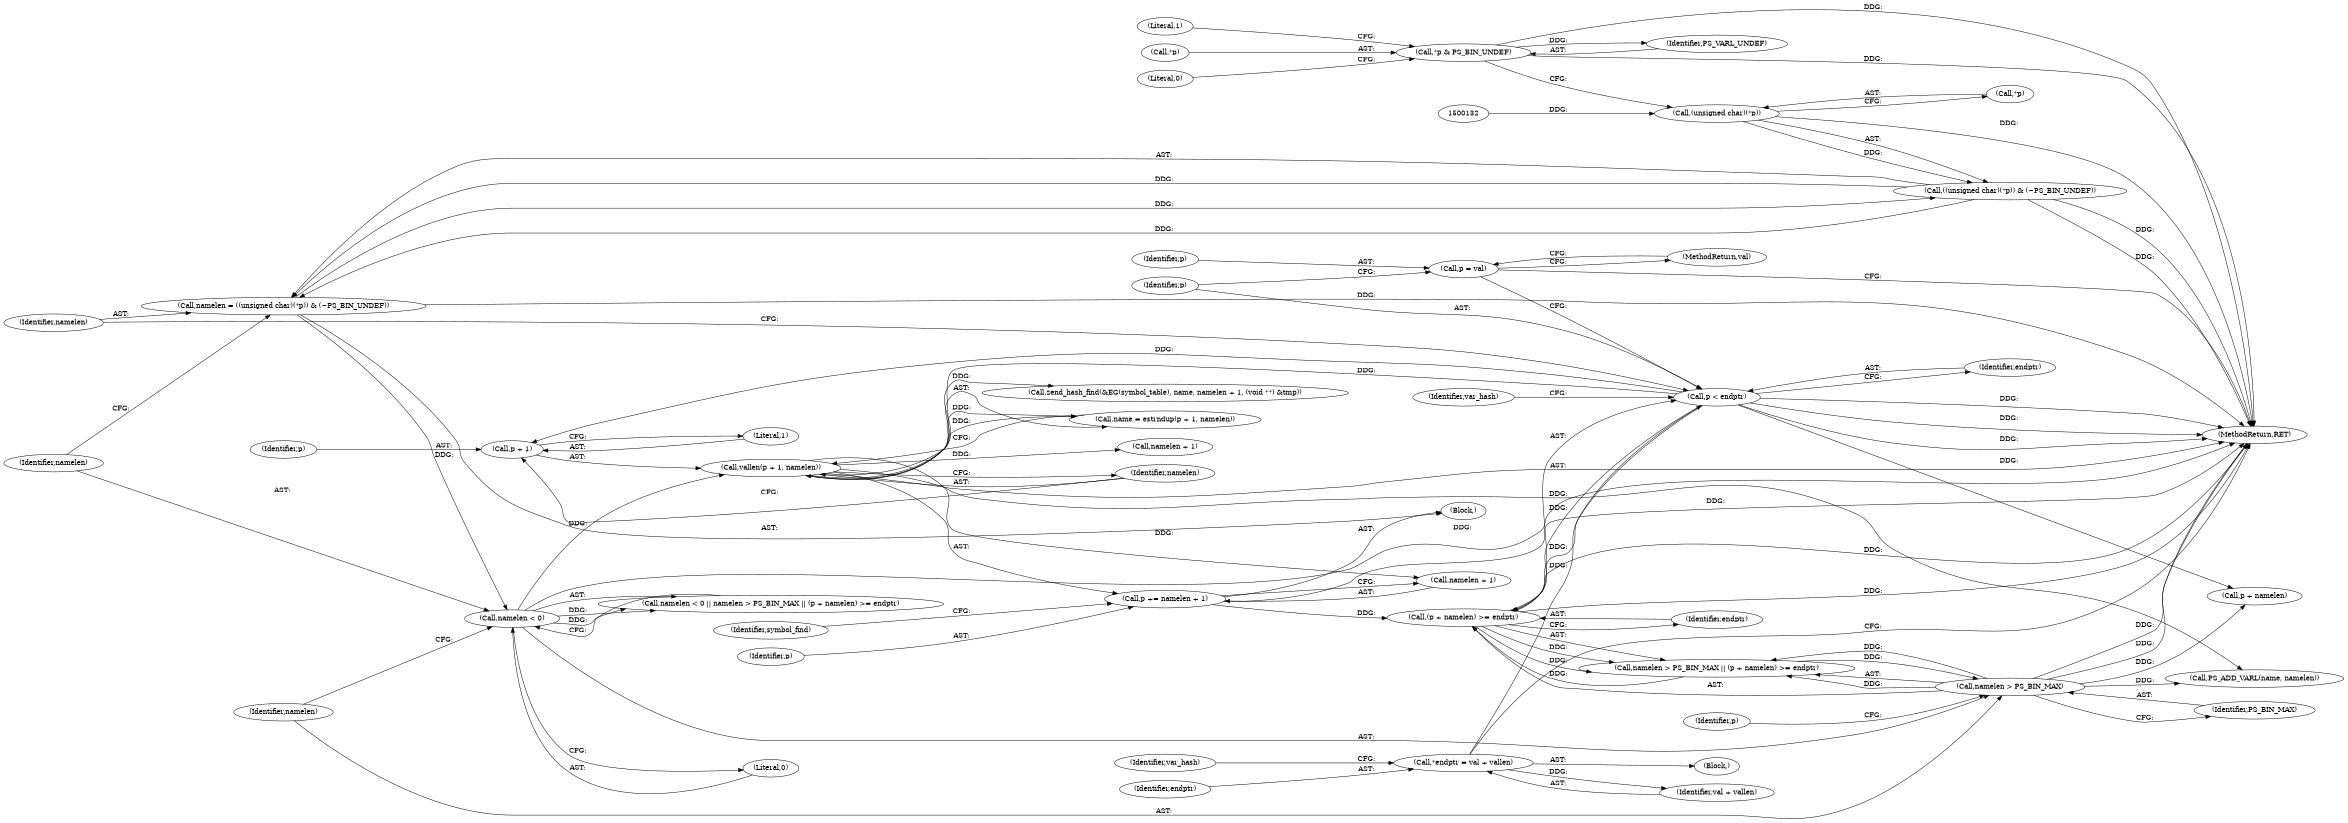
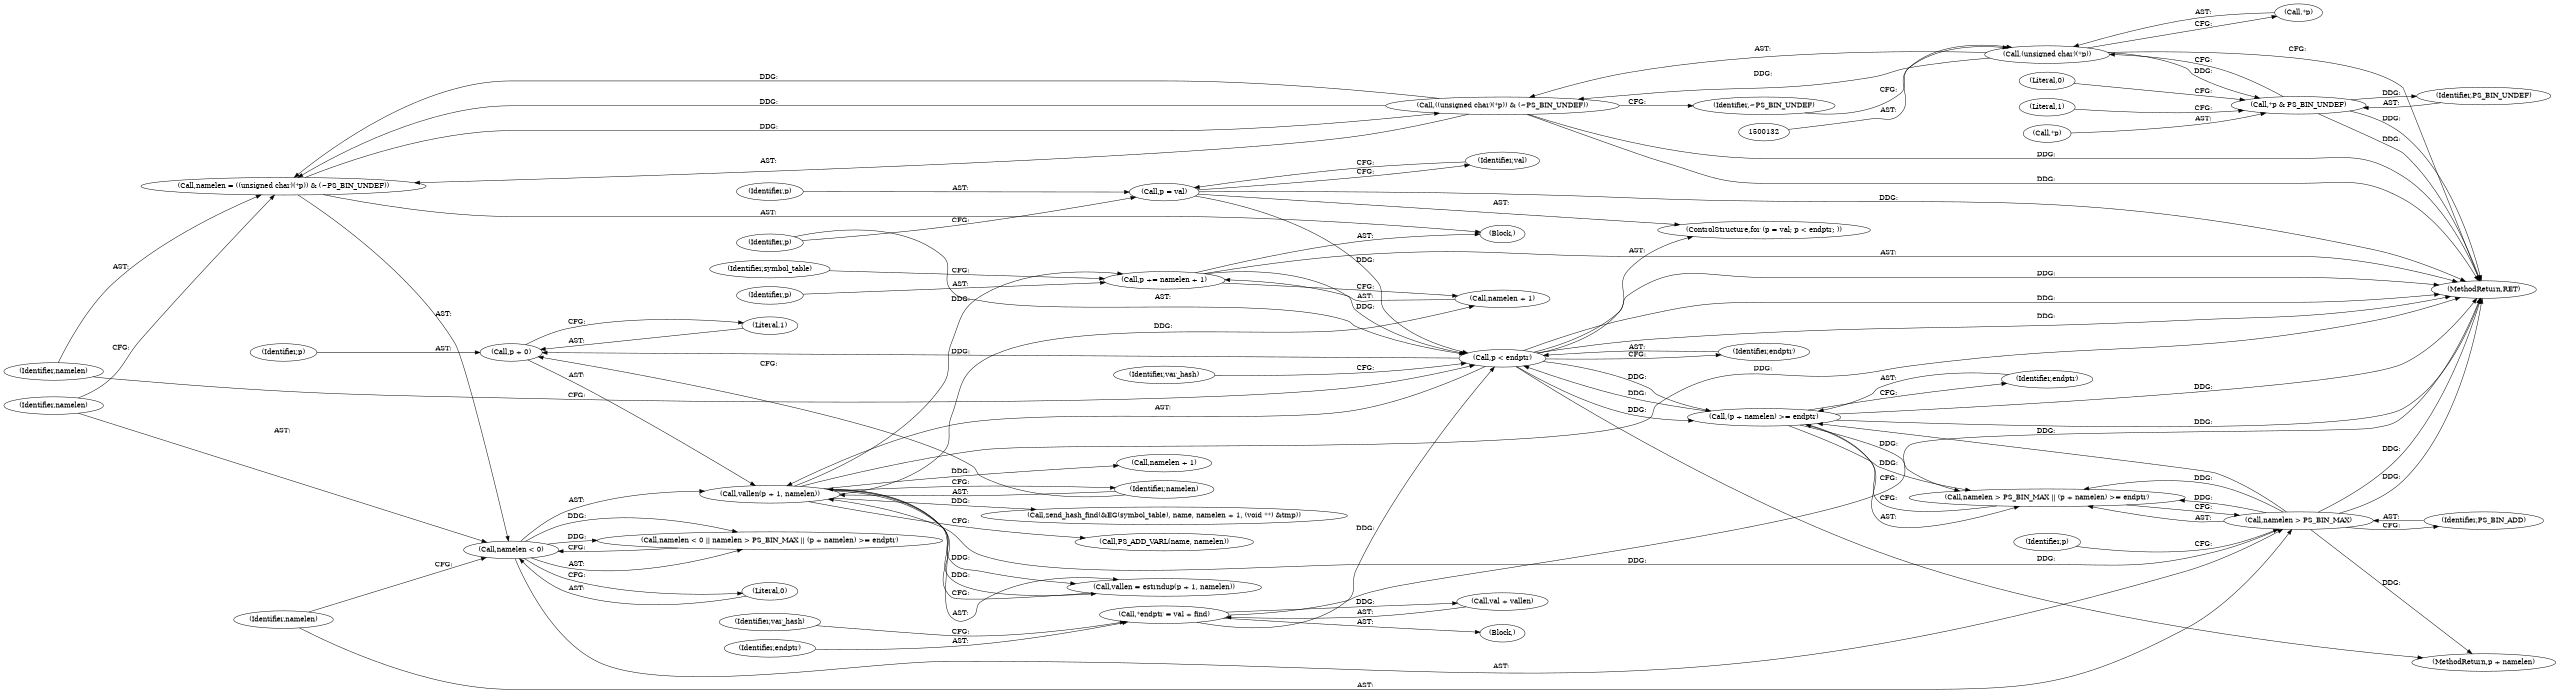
(1717, 44) -> (2484, 96)
none -> (2184, 67)
none -> (1764, 106)
(1559, 110) -> (1890, 110)
(2010, 124) -> (2299, 49)
none -> (1764, 230)
(1717, 257) -> (1502, 161)
(1874, 277) -> (1890, 198)
(1345, 299) -> none
(1559, 306) -> (1367, 261)
(1368, 371) -> (1164, 408)
(1165, 420) -> (1164, 587)
(1559, 437) -> (1638, 394)
(512, 449) -> (511, 352)
(445, 455) -> (445, 314)
(1559, 466) -> (1764, 369)
(1559, 494) -> (962, 521)
(1717, 501) -> (1890, 253)
(579, 524) -> (578, 500)
(963, 547) -> (962, 300)
(1386, 550) -> none
(2255, 596) -> (2484, 662)
(1297, 613) -> (1322, 284)
(771, 630) -> (770, 269)
(1874, 657) -> (2205, 507)
(1559, 674) -> (1890, 498)
(1717, 685) -> (2047, 431)
(2130, 685) -> (1552, 565)
(2255, 710) -> (2484, 521)
(1464, 763) -> (1164, 615)
(1717, 793) -> (1502, 602)
